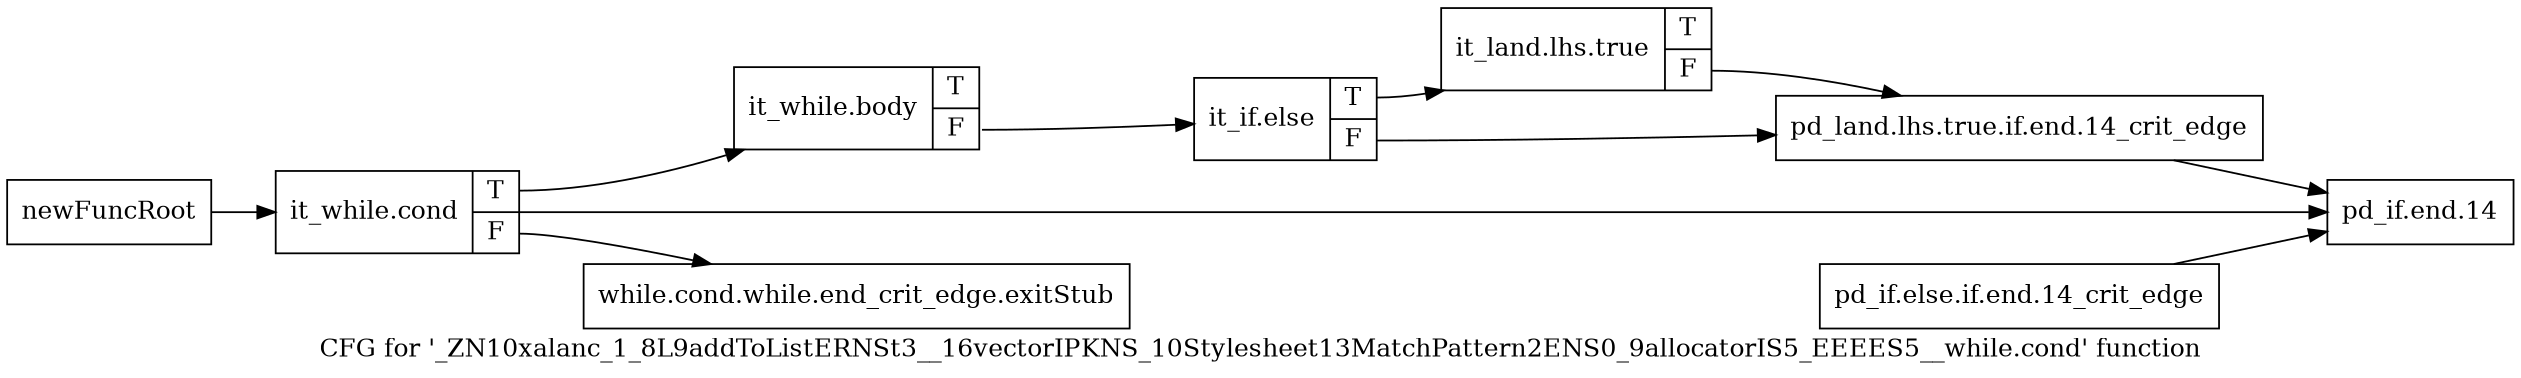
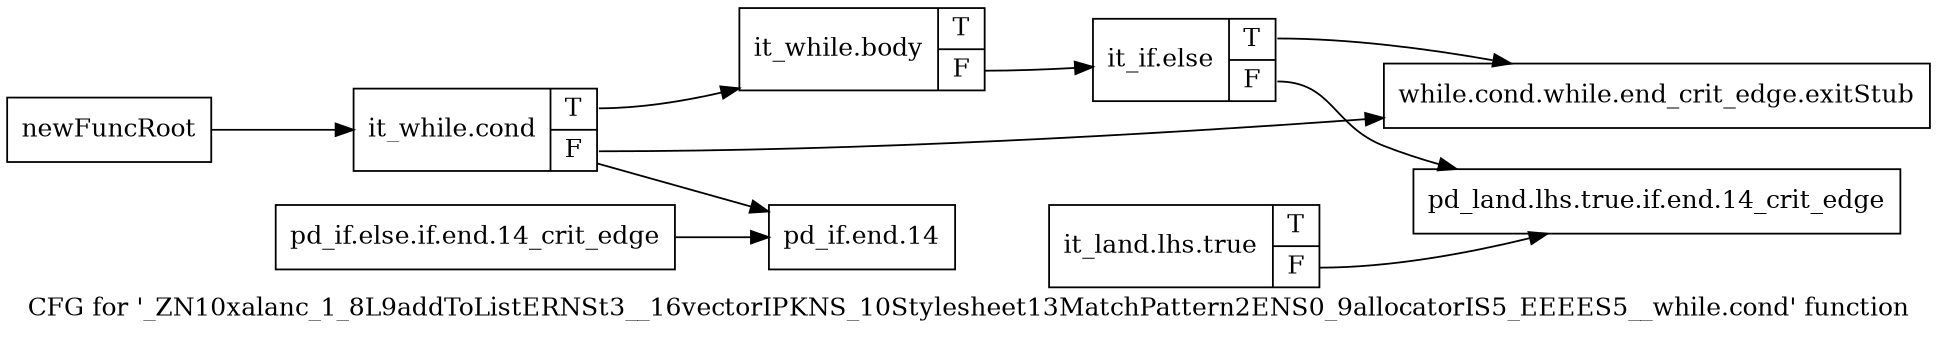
(1401, 96) -> (1385, 45)
(2241, 175) -> none
